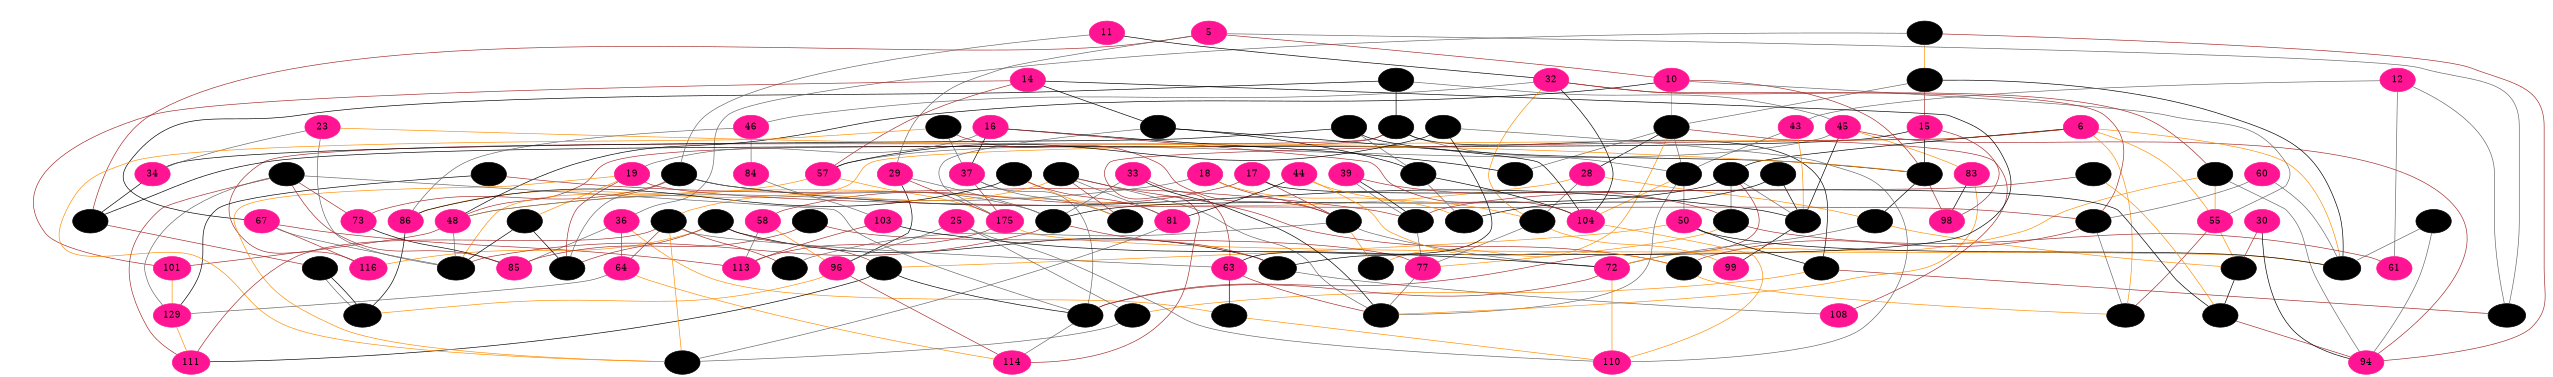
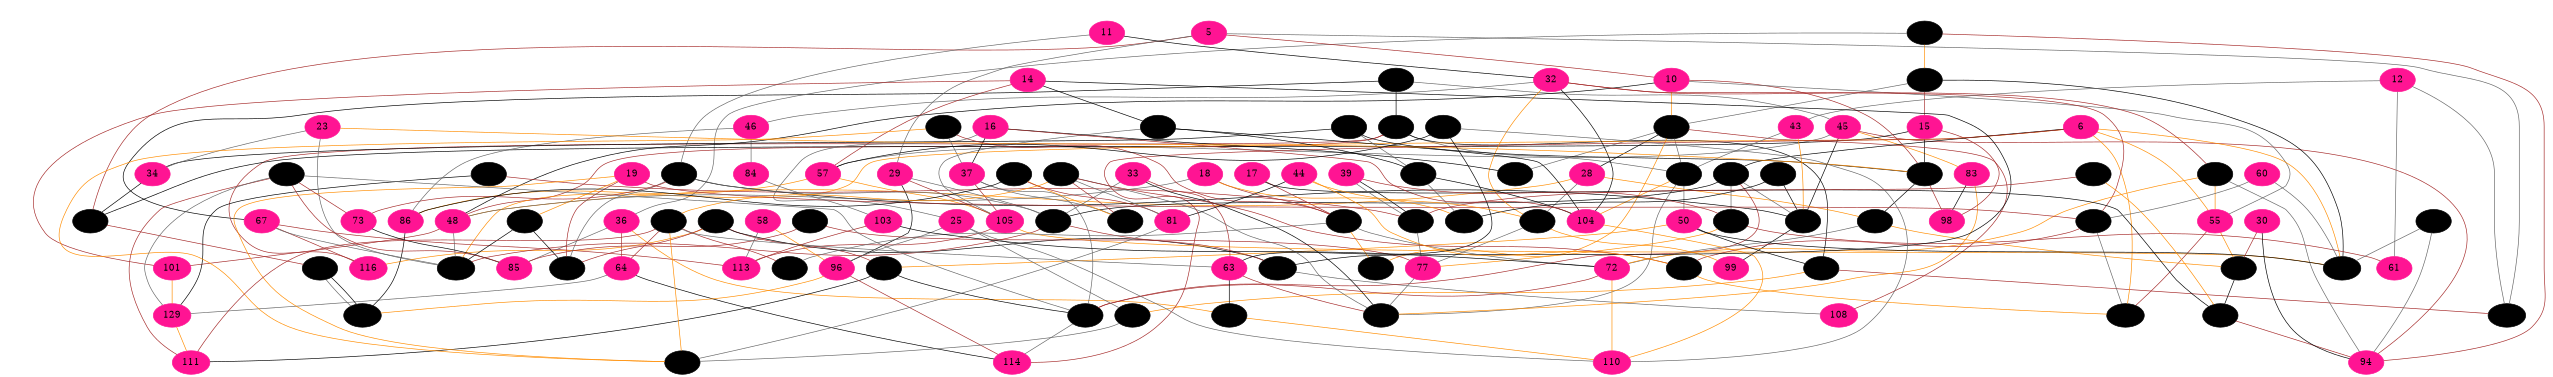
(828, 152) -> (790, 174)
(1008, 198) -> none
(1005, 221) -> (1005, 221)
(813, 324) -> (813, 324)
